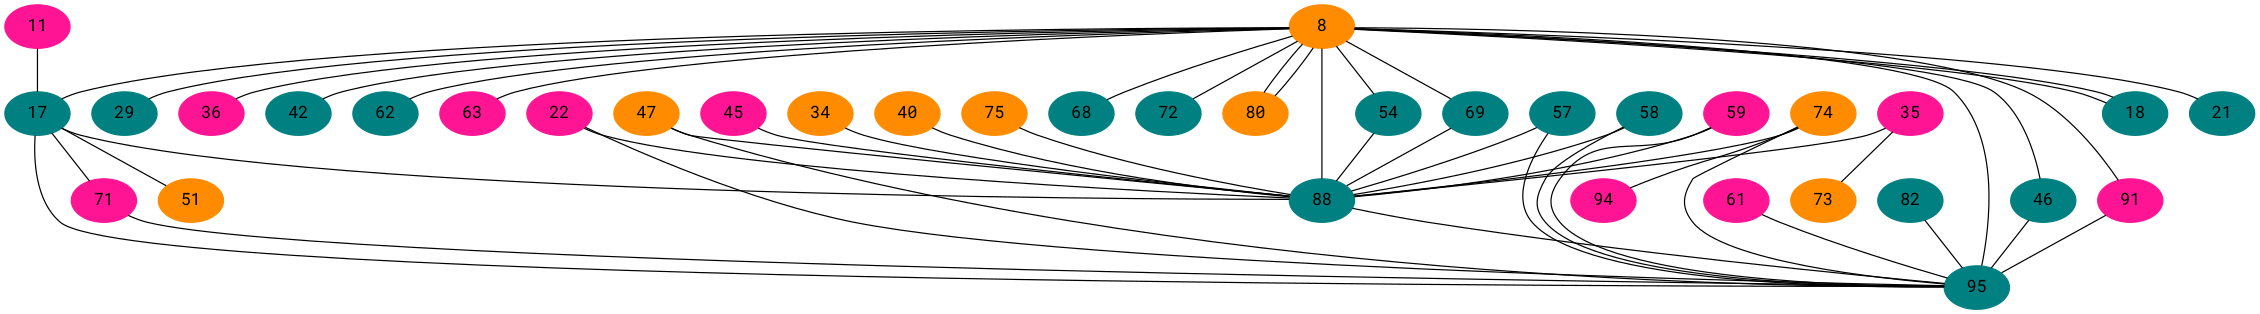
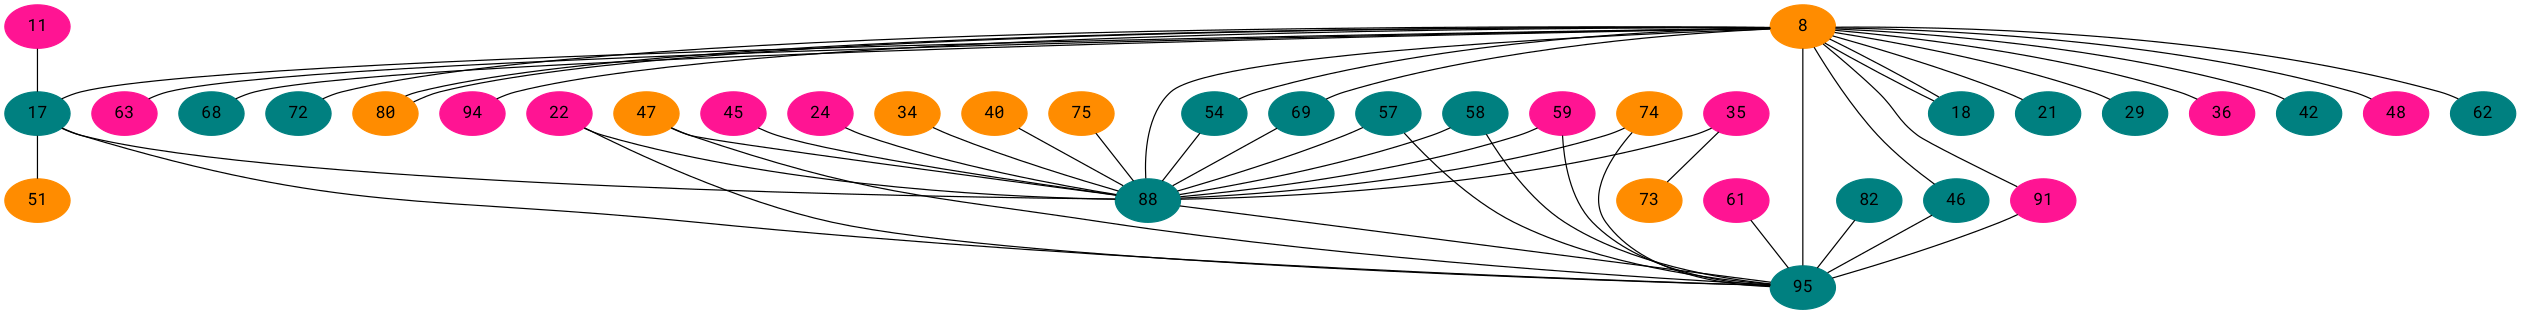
none -> (820, 114)
none -> (2396, 114)
(1680, 169) -> (1131, 38)
(104, 201) -> none
